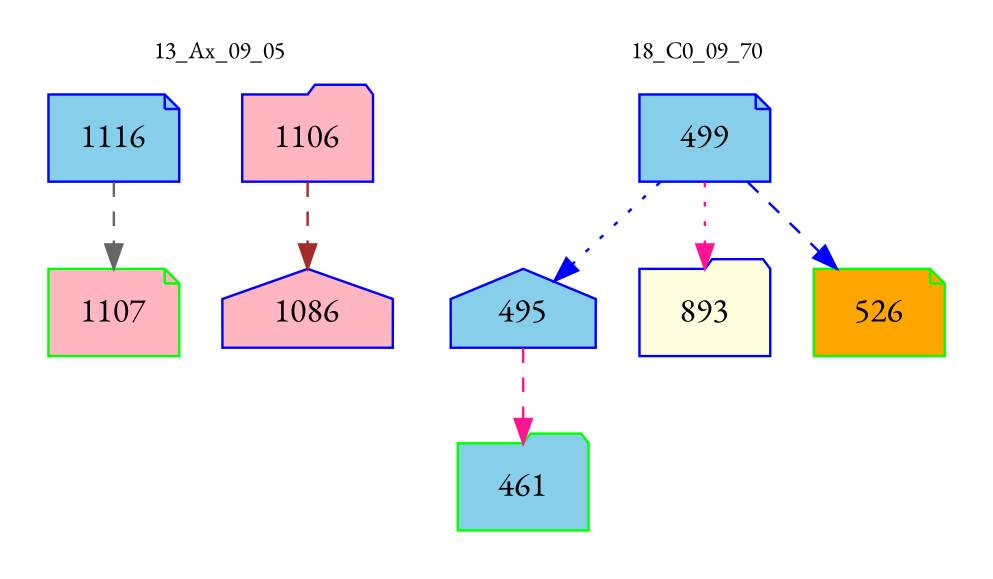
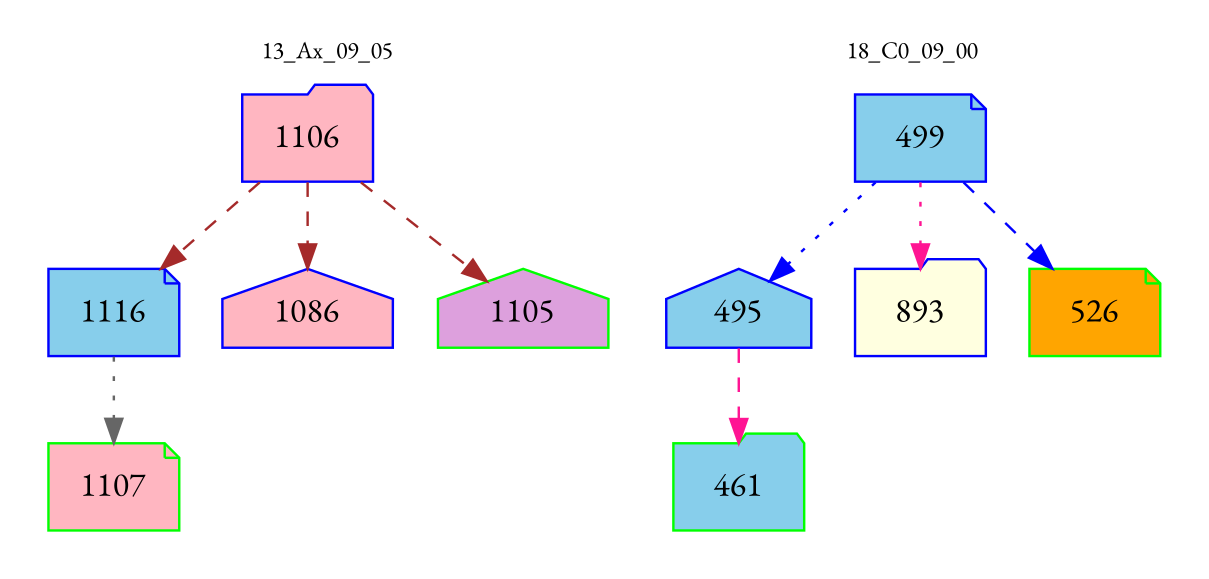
(698, 52) -> (913, 52)
(114, 213) -> (114, 388)
none -> (220, 217)
none -> (523, 312)
